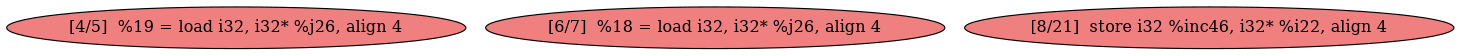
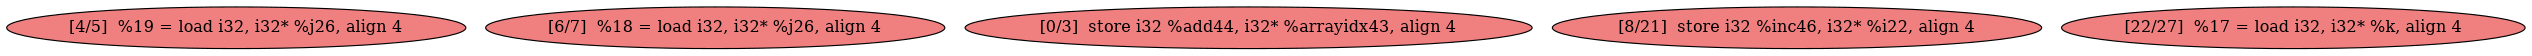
none -> (1249, 28)
none -> (2293, 28)
